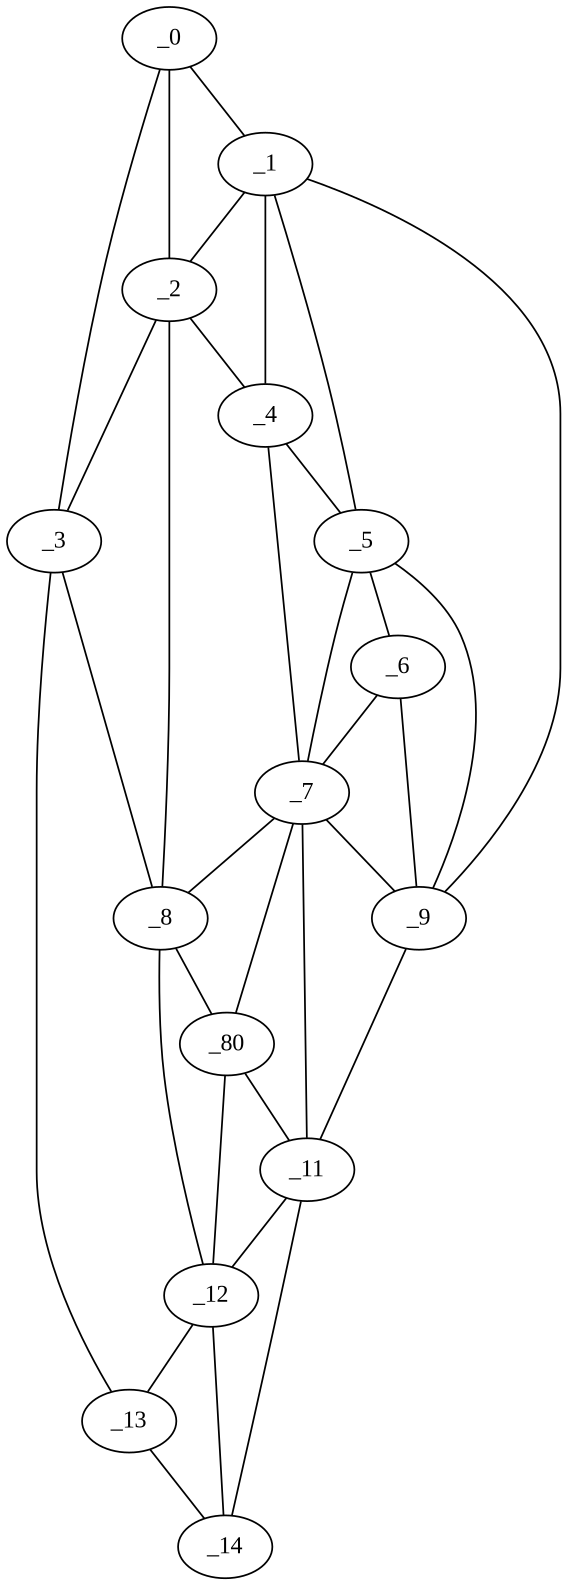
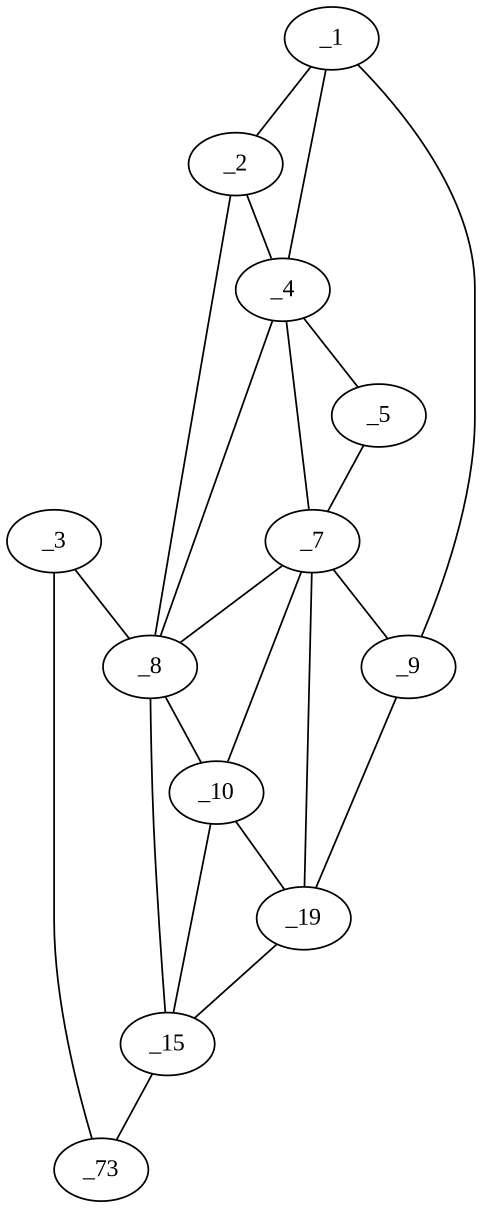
(169, 38) -> none
(320, 351) -> none
(112, 415) -> none
none -> (216, 478)
(398, 667) -> none
(475, 715) -> none
(227, 1044) -> (216, 793)
(307, 1170) -> (304, 918)
(211, 1295) -> (168, 1044)
(129, 1421) -> (101, 1170)
(225, 1547) -> none
